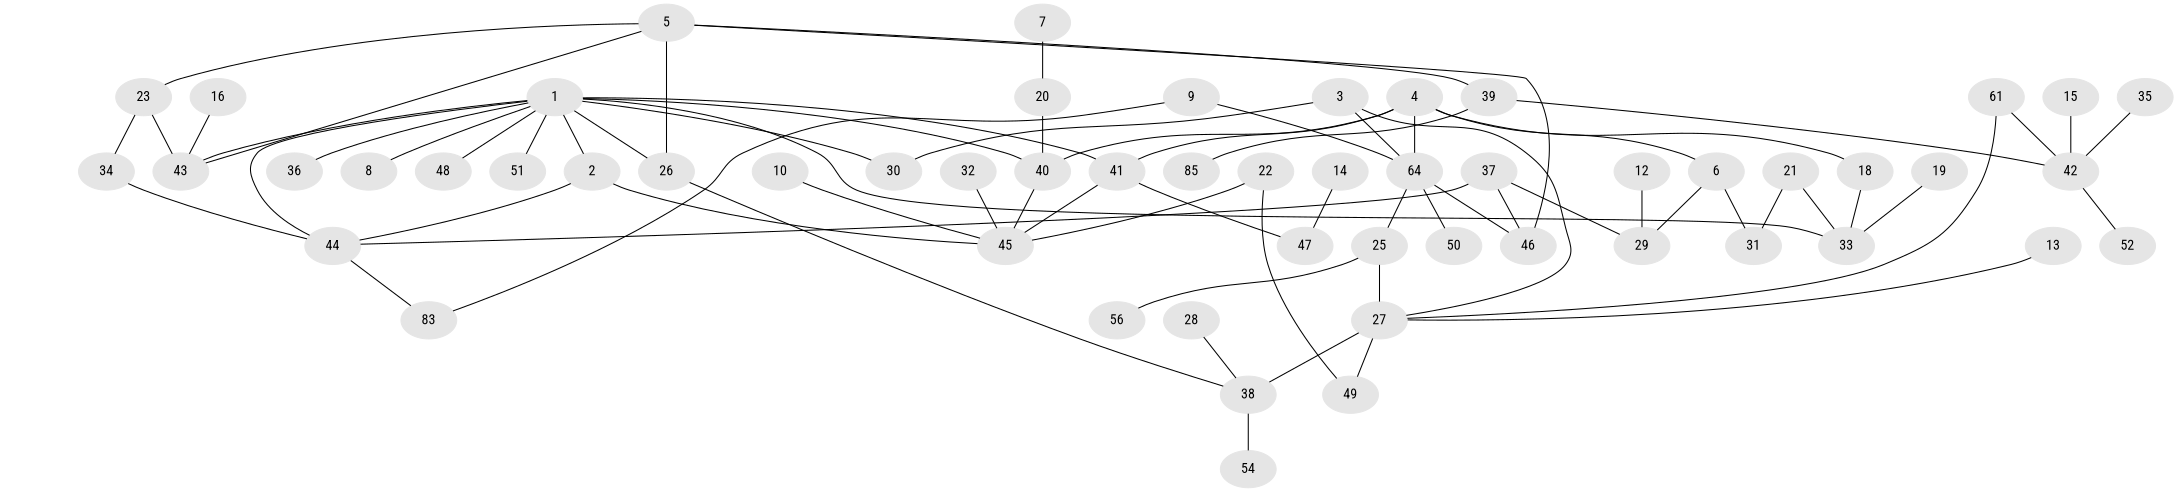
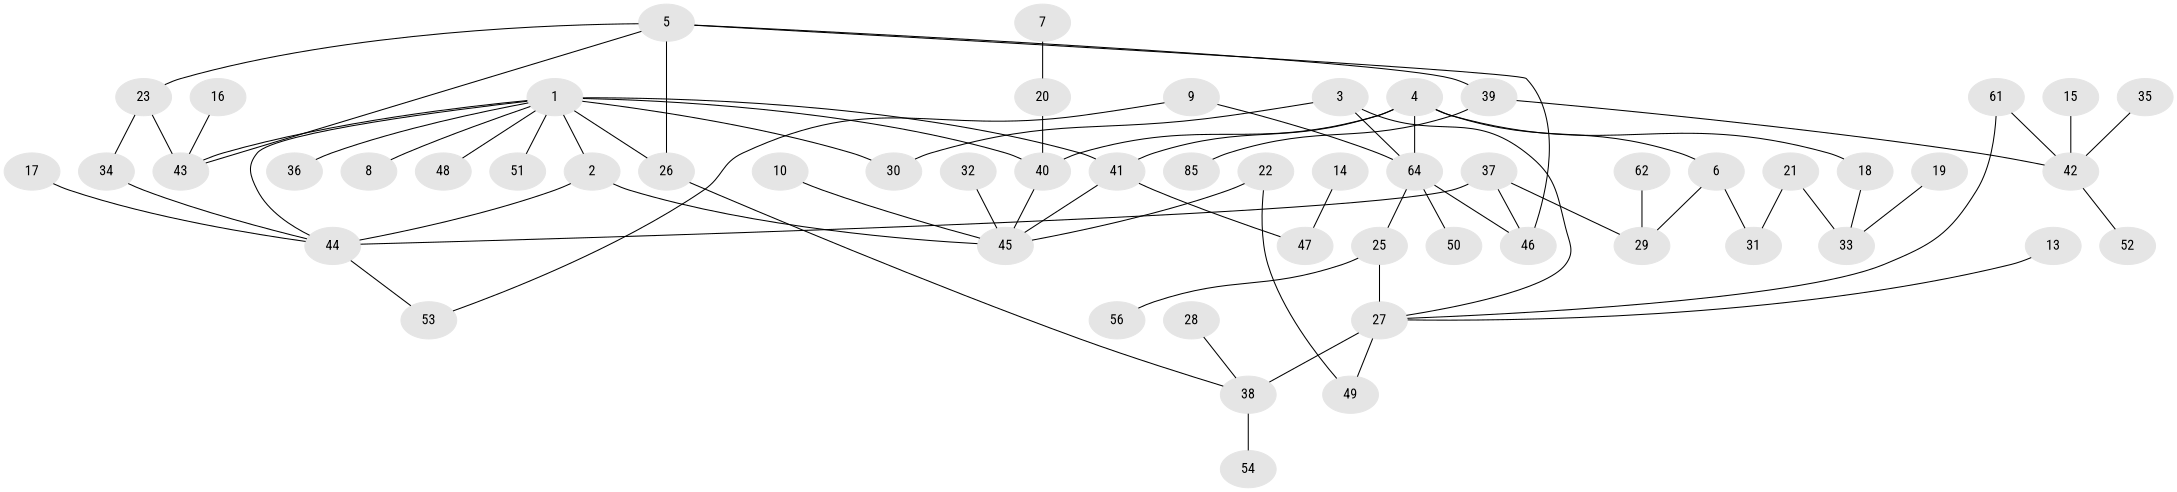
none -> (32, 172)
(1642, 172) -> (1642, 172)
(1254, 216) -> none
(429, 320) -> (429, 320)
